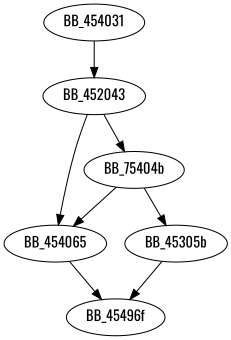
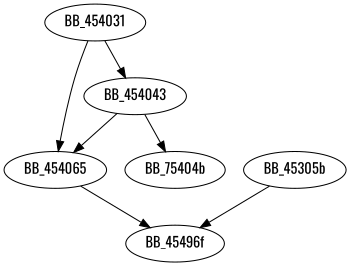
(94, 96) -> (135, 96)
(153, 202) -> none
(99, 203) -> (71, 90)
